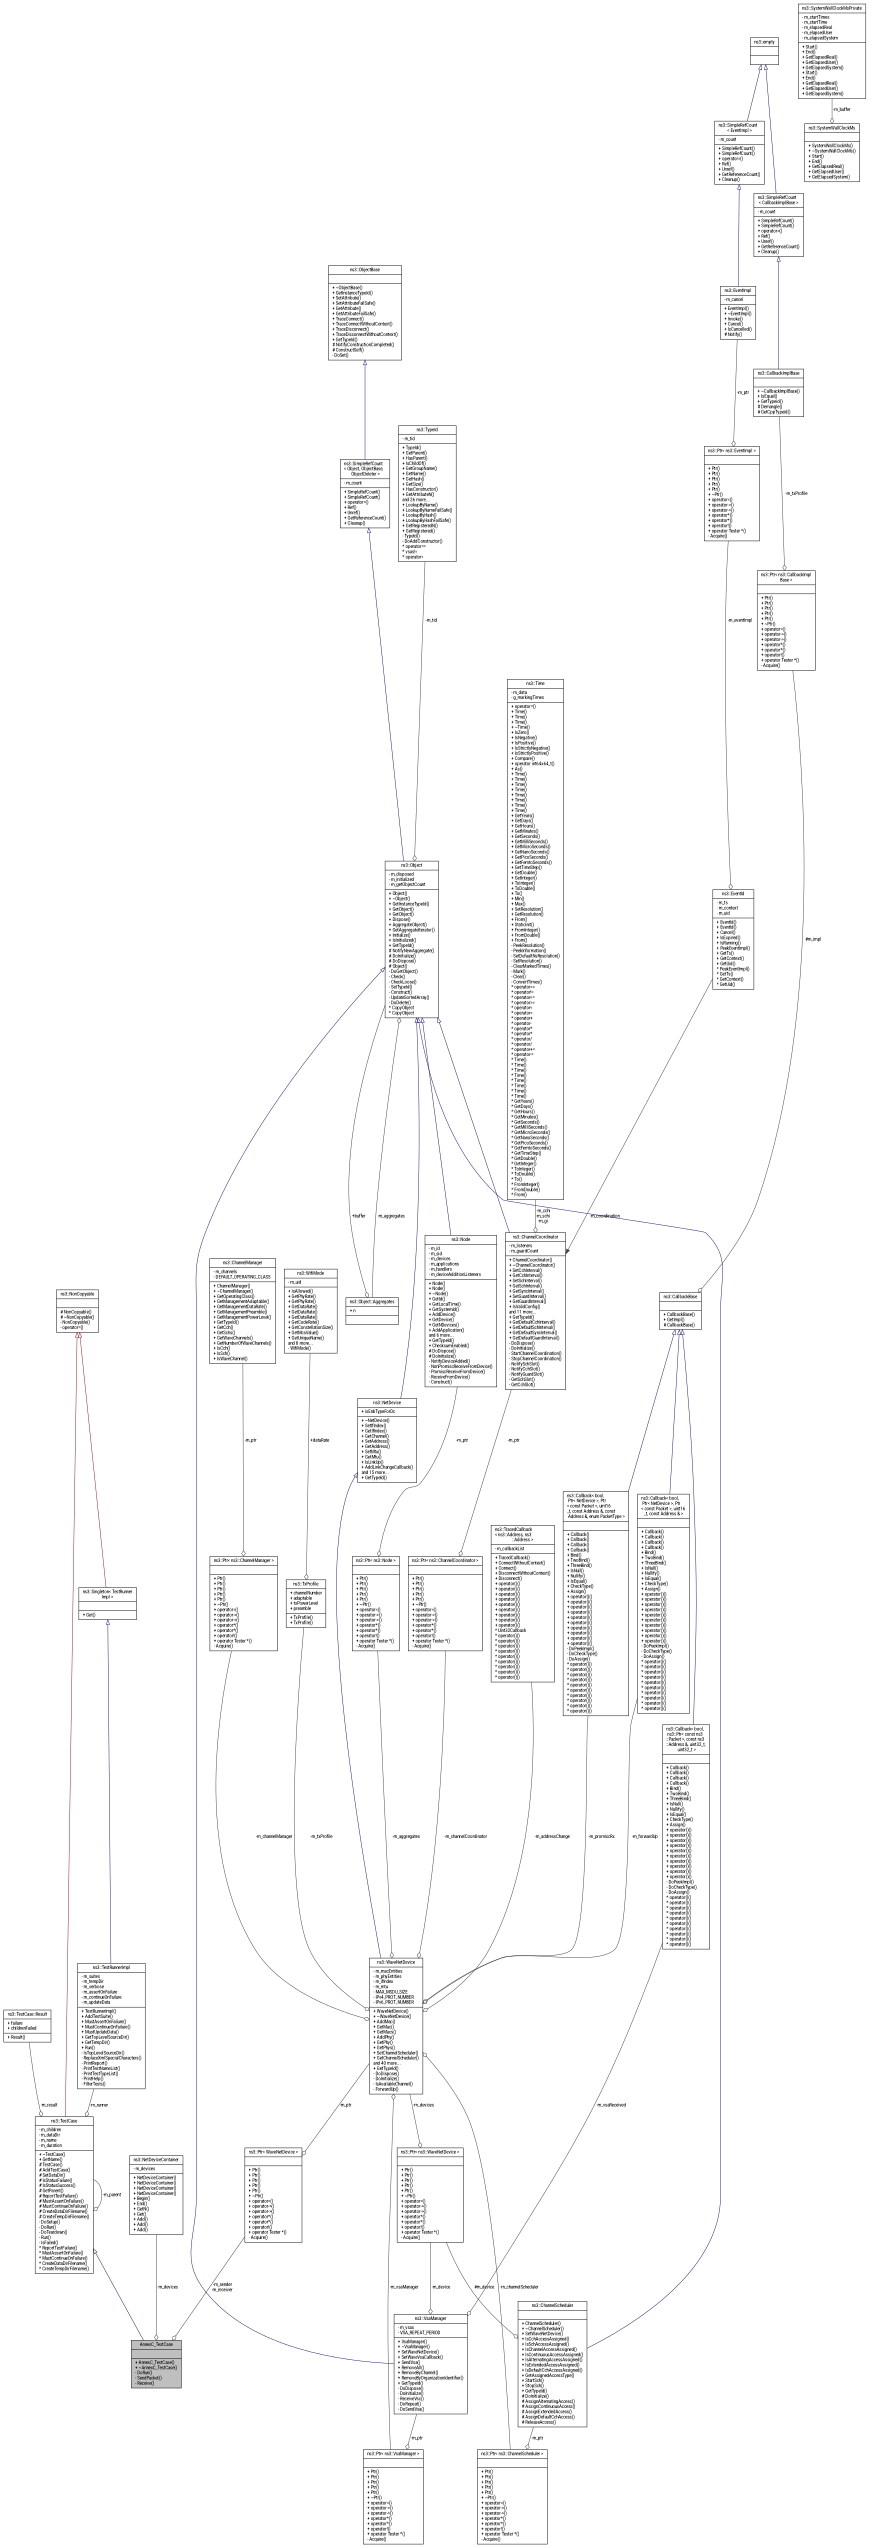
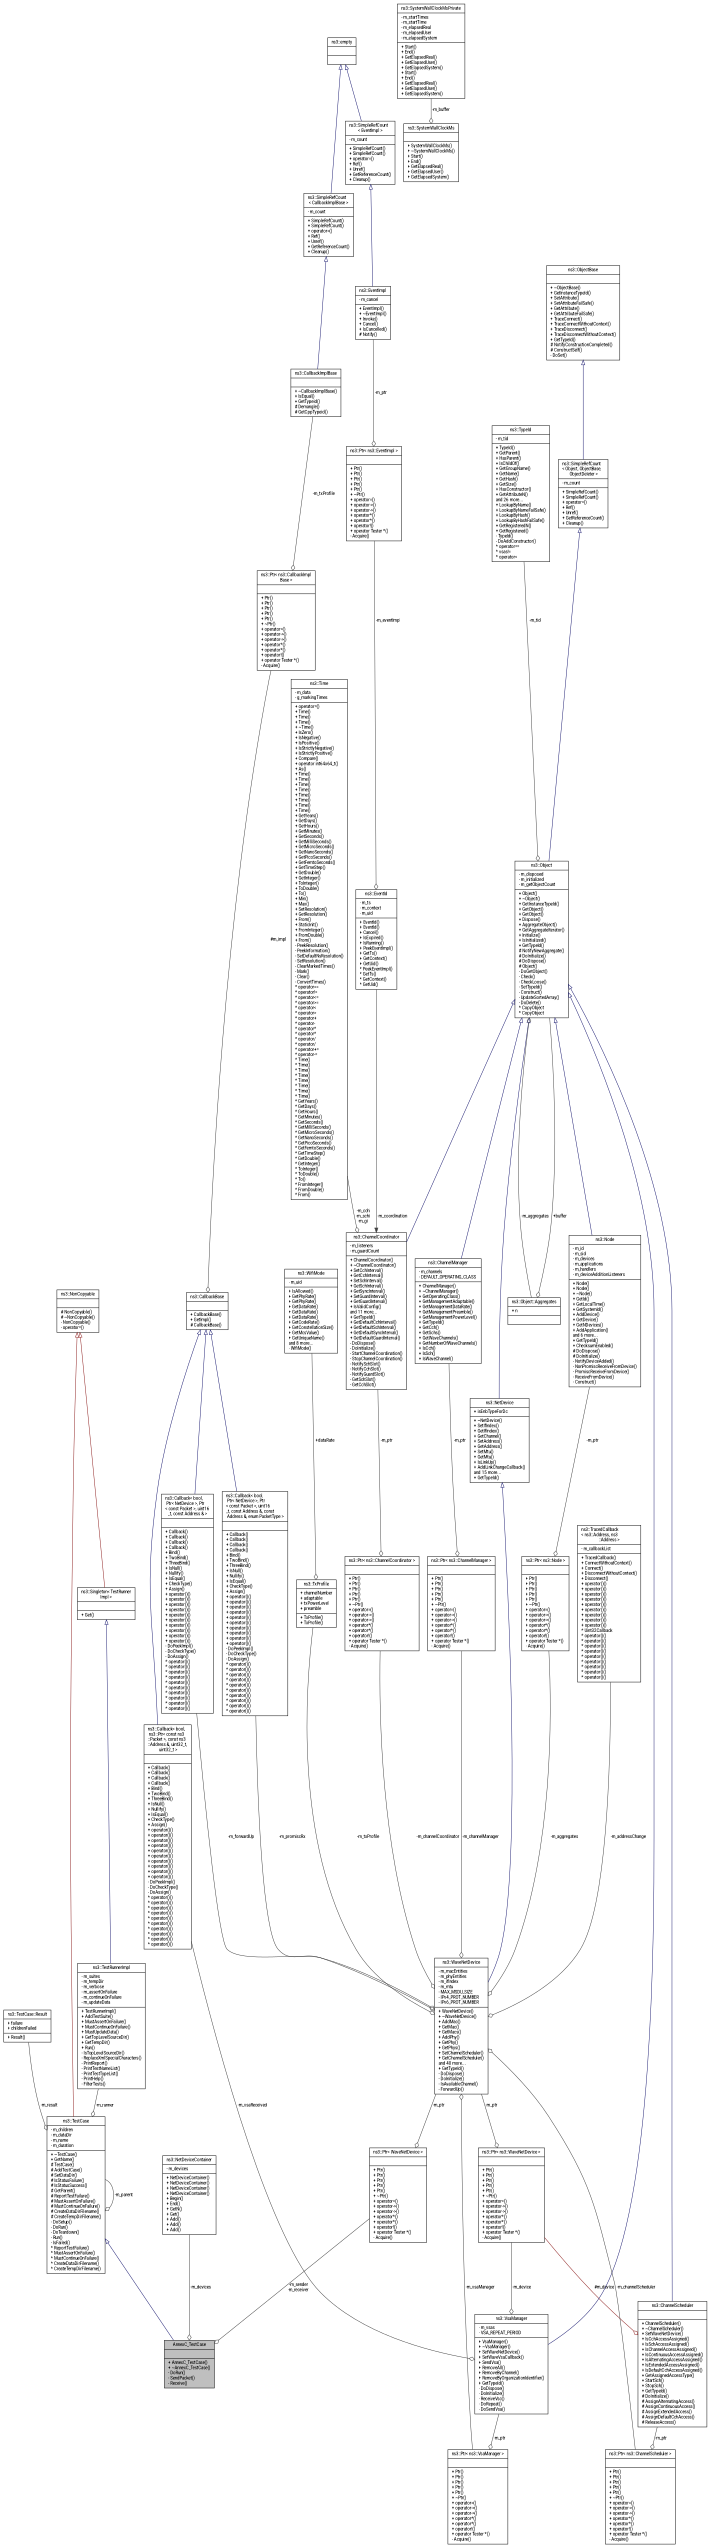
none -> (491, 1141)
(423, 2105) -> (491, 2105)
(474, 2293) -> (587, 2286)
